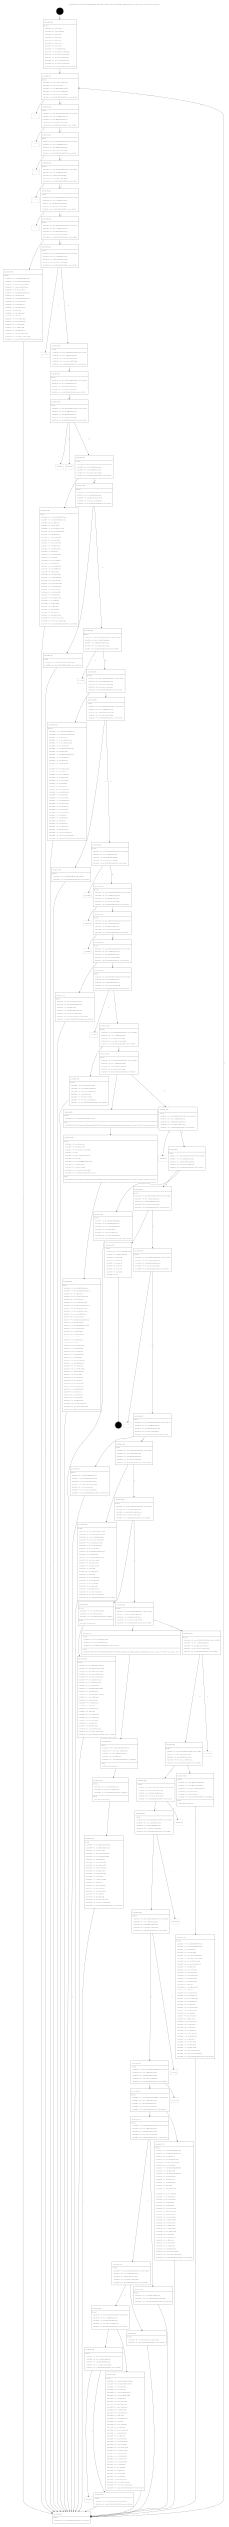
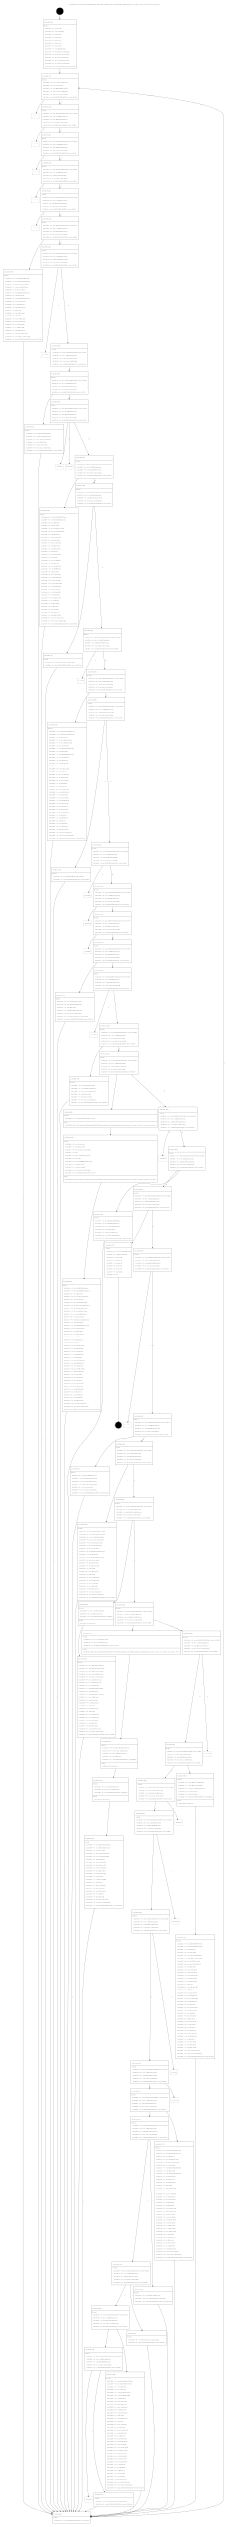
none -> (44, 439)
